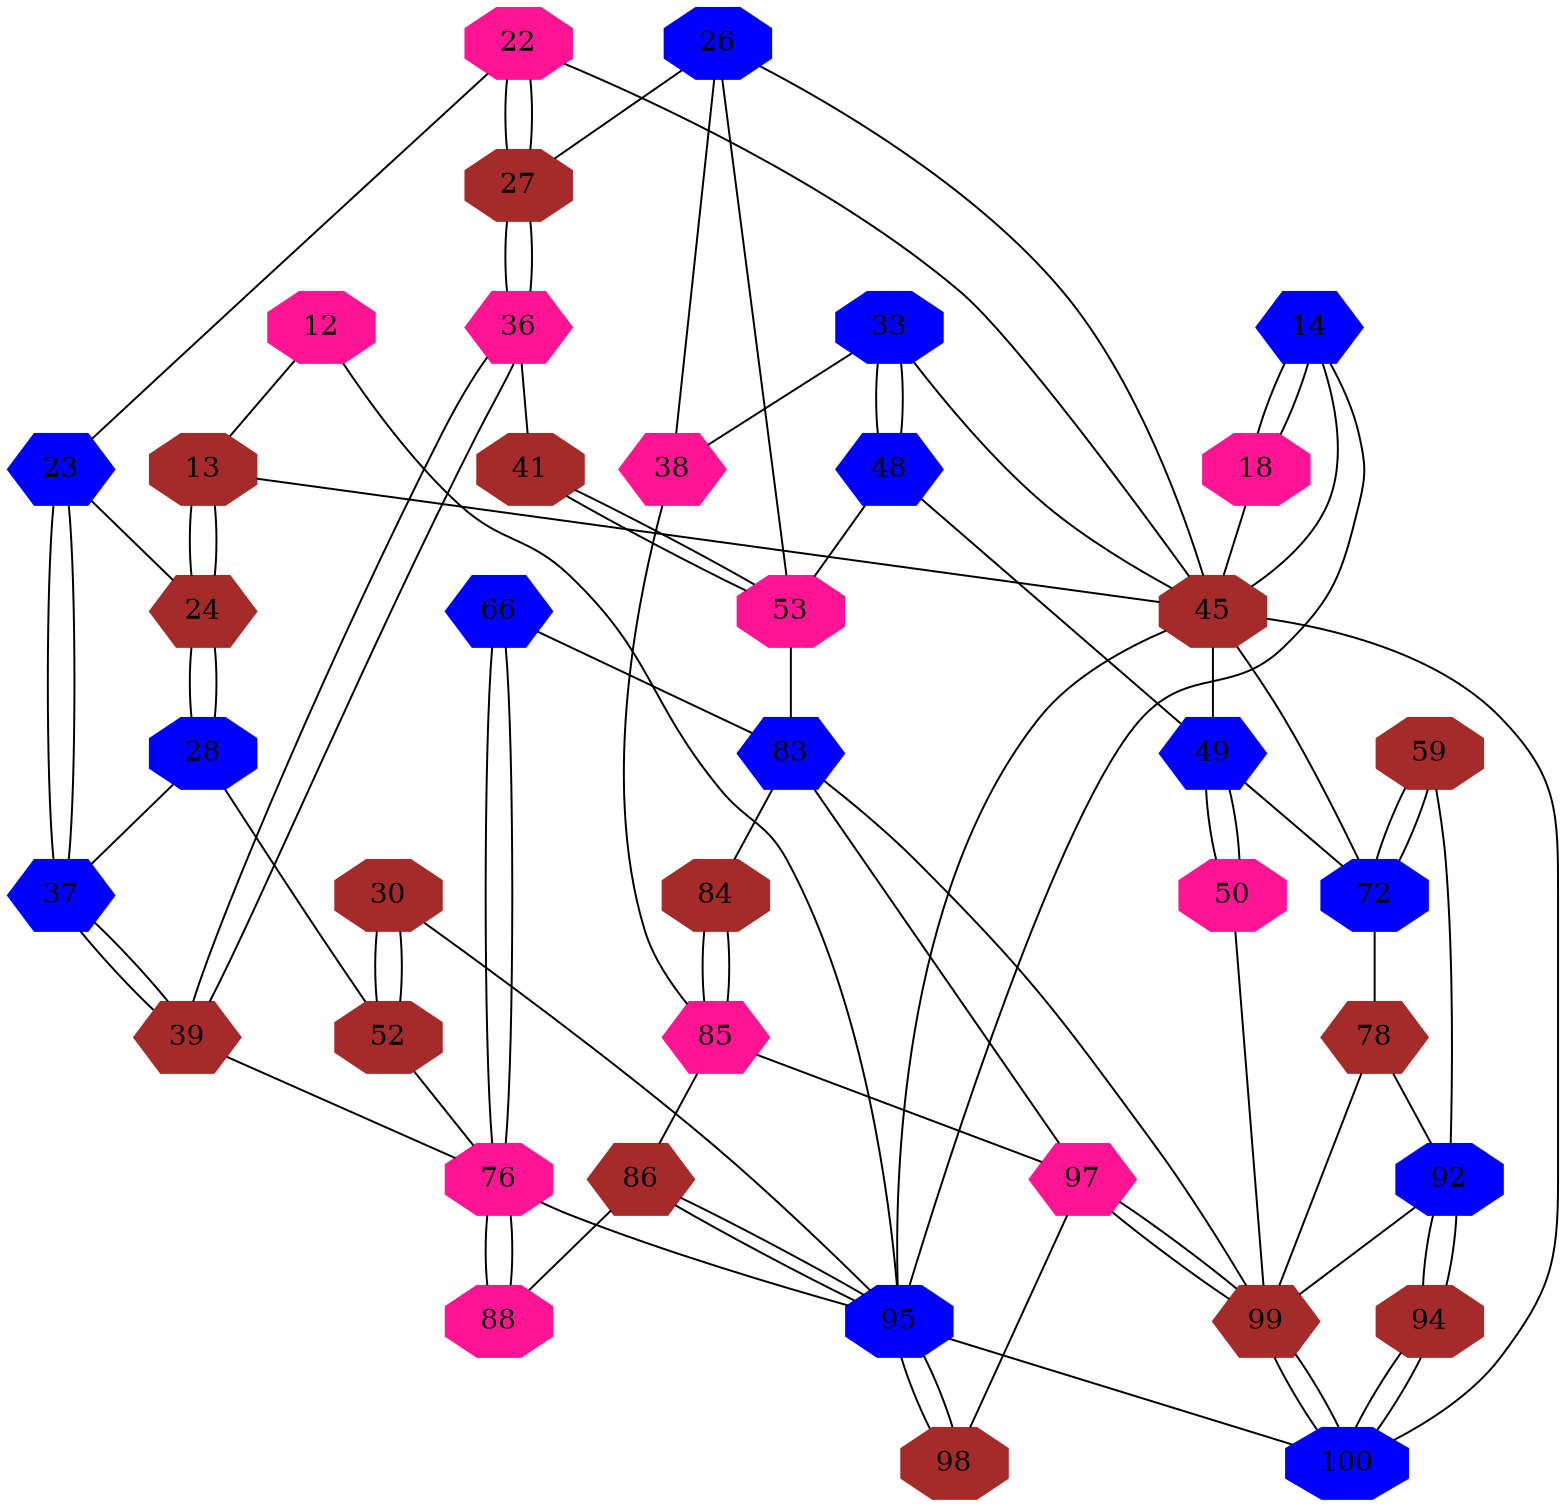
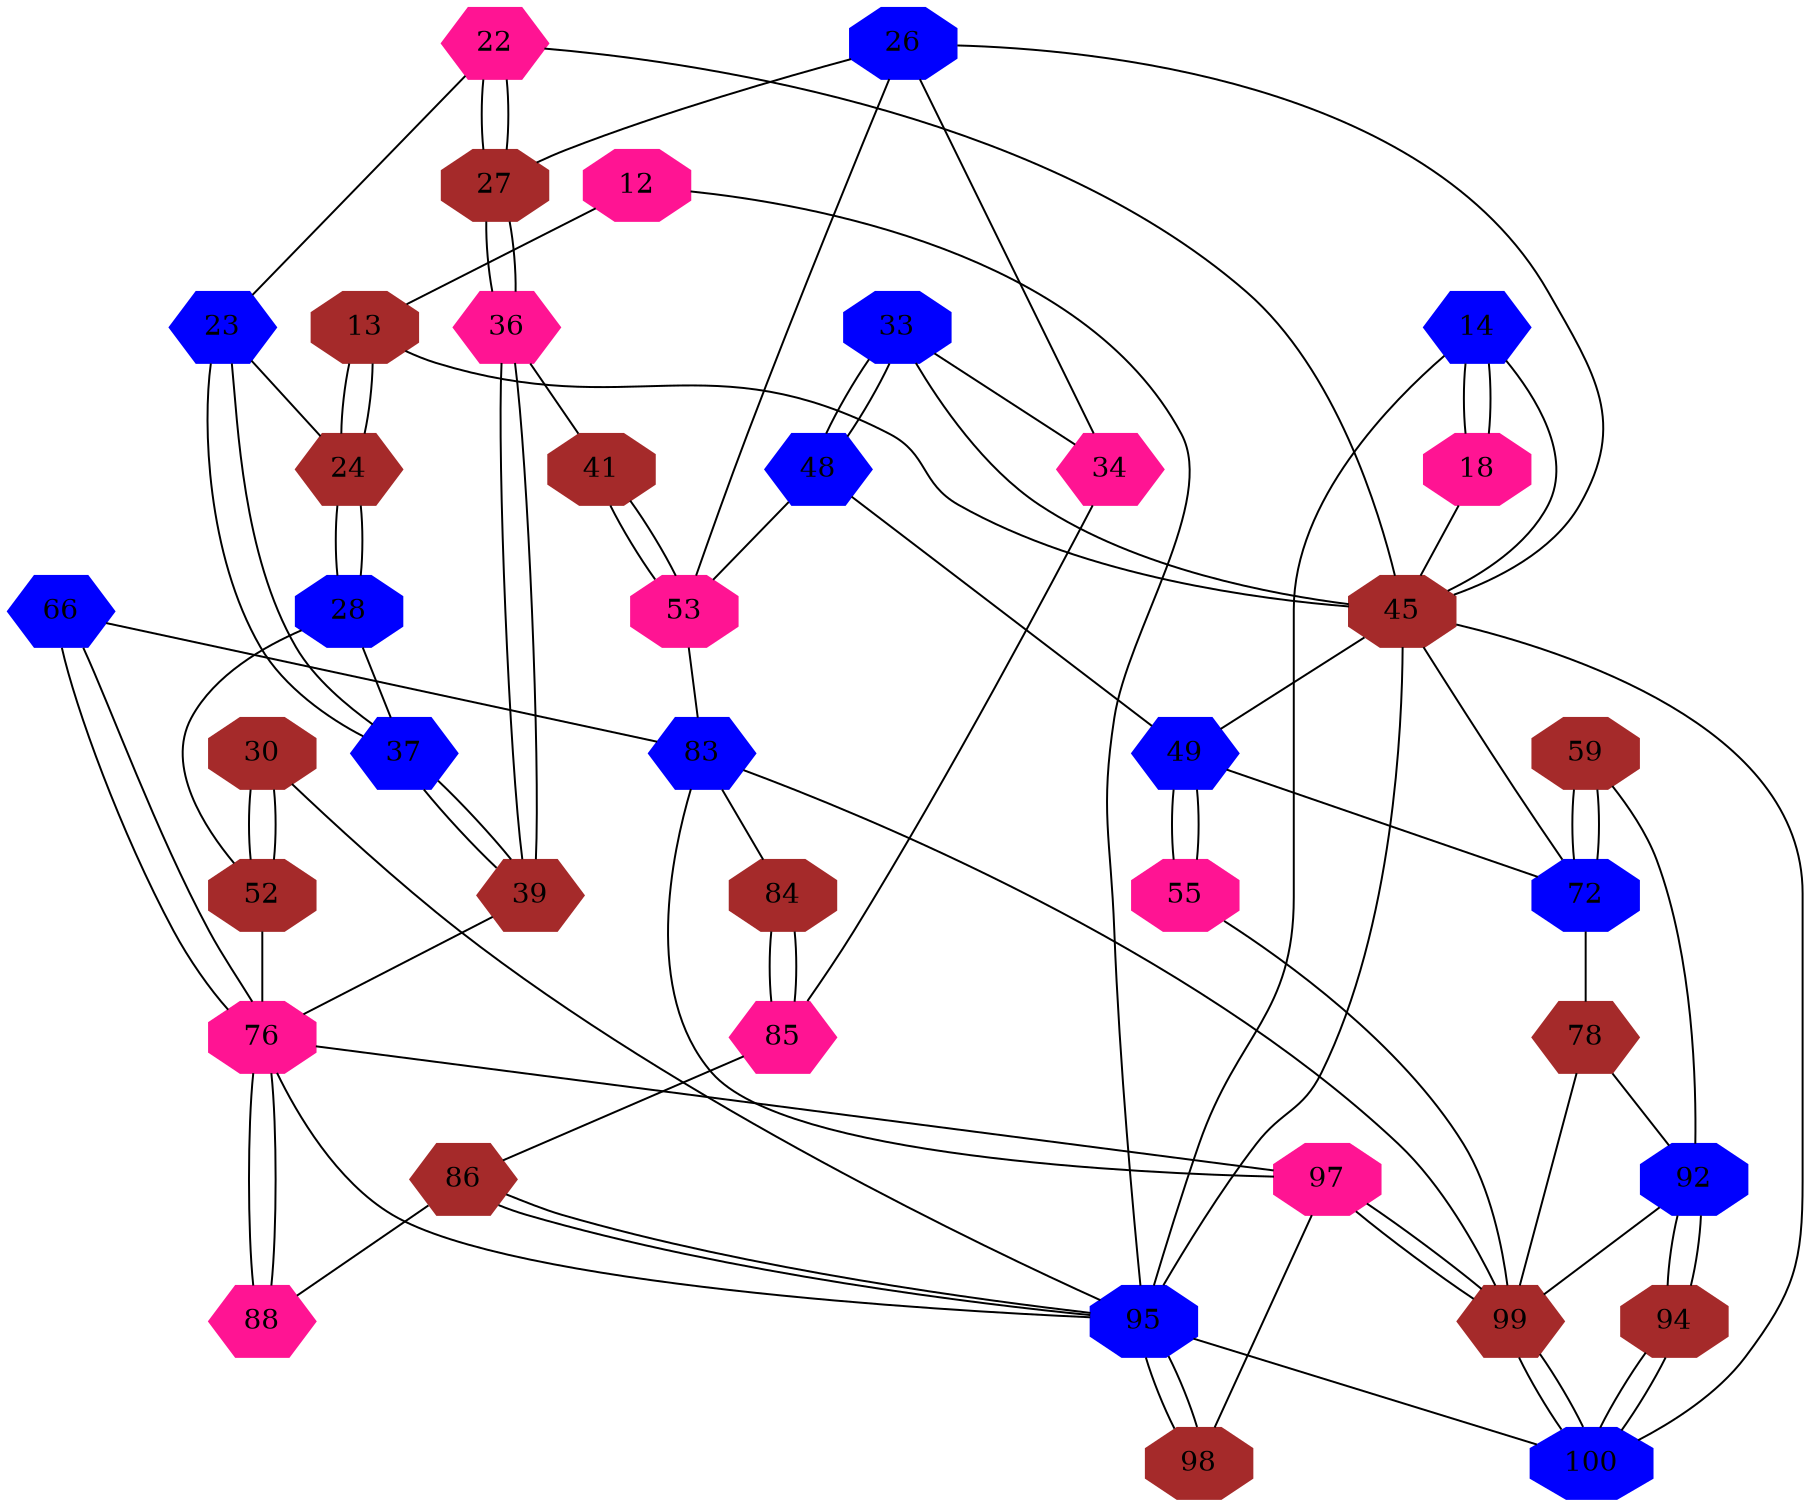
(519, 43) -> (495, 43)
(673, 469) -> (1110, 469)
(1233, 895) -> (1185, 895)
(892, 1106) -> (819, 1111)
(1083, 1179) -> (1327, 1179)
(499, 1321) -> (262, 1321)
